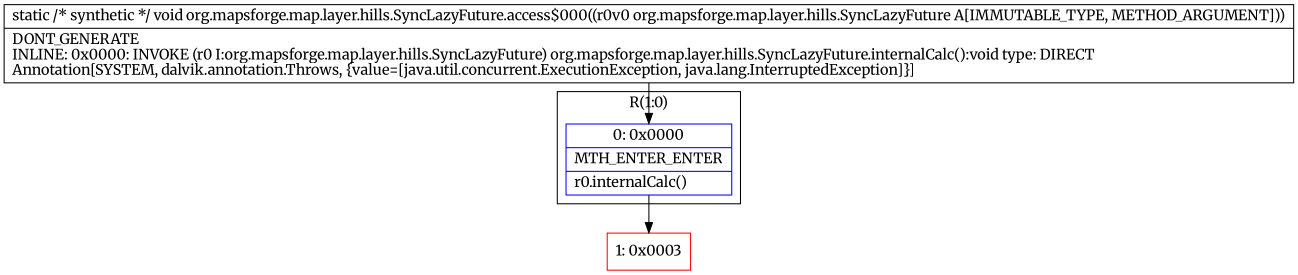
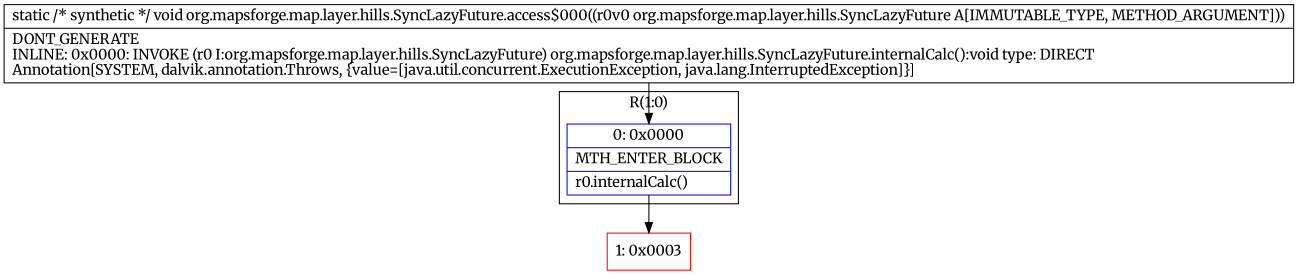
(649, 159) -> (649, 159)
